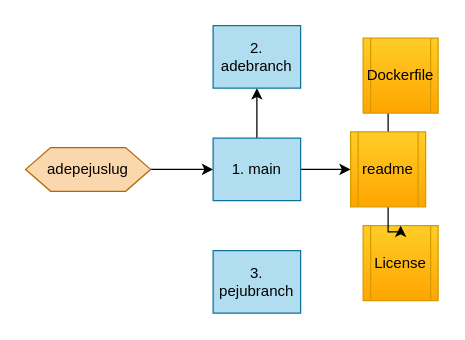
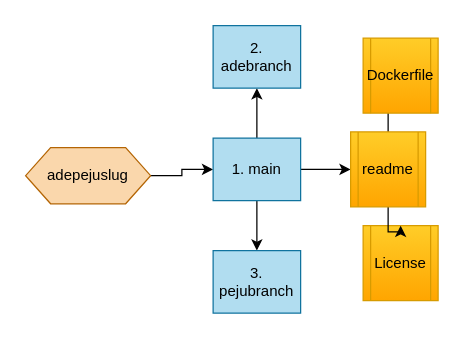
(88, 169) -> (88, 176)
none -> (257, 222)
